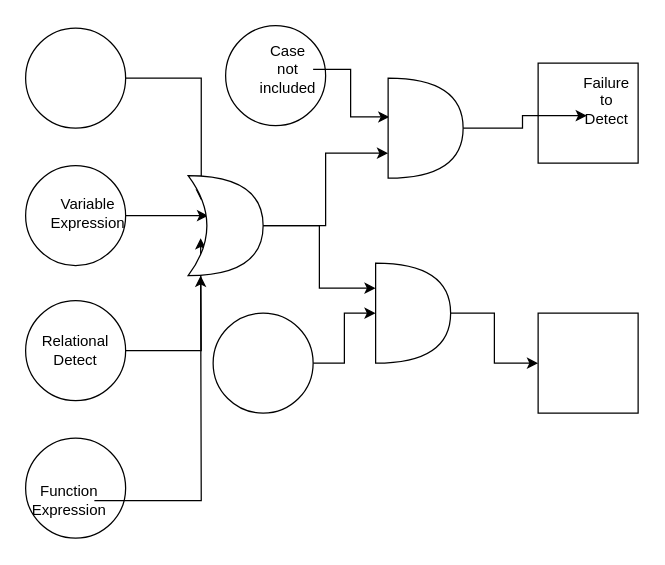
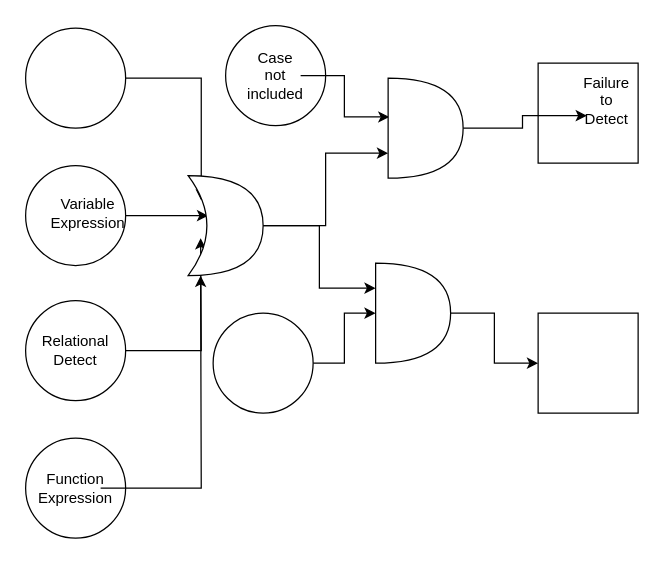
(288, 69) -> (276, 76)
(69, 501) -> (76, 488)
